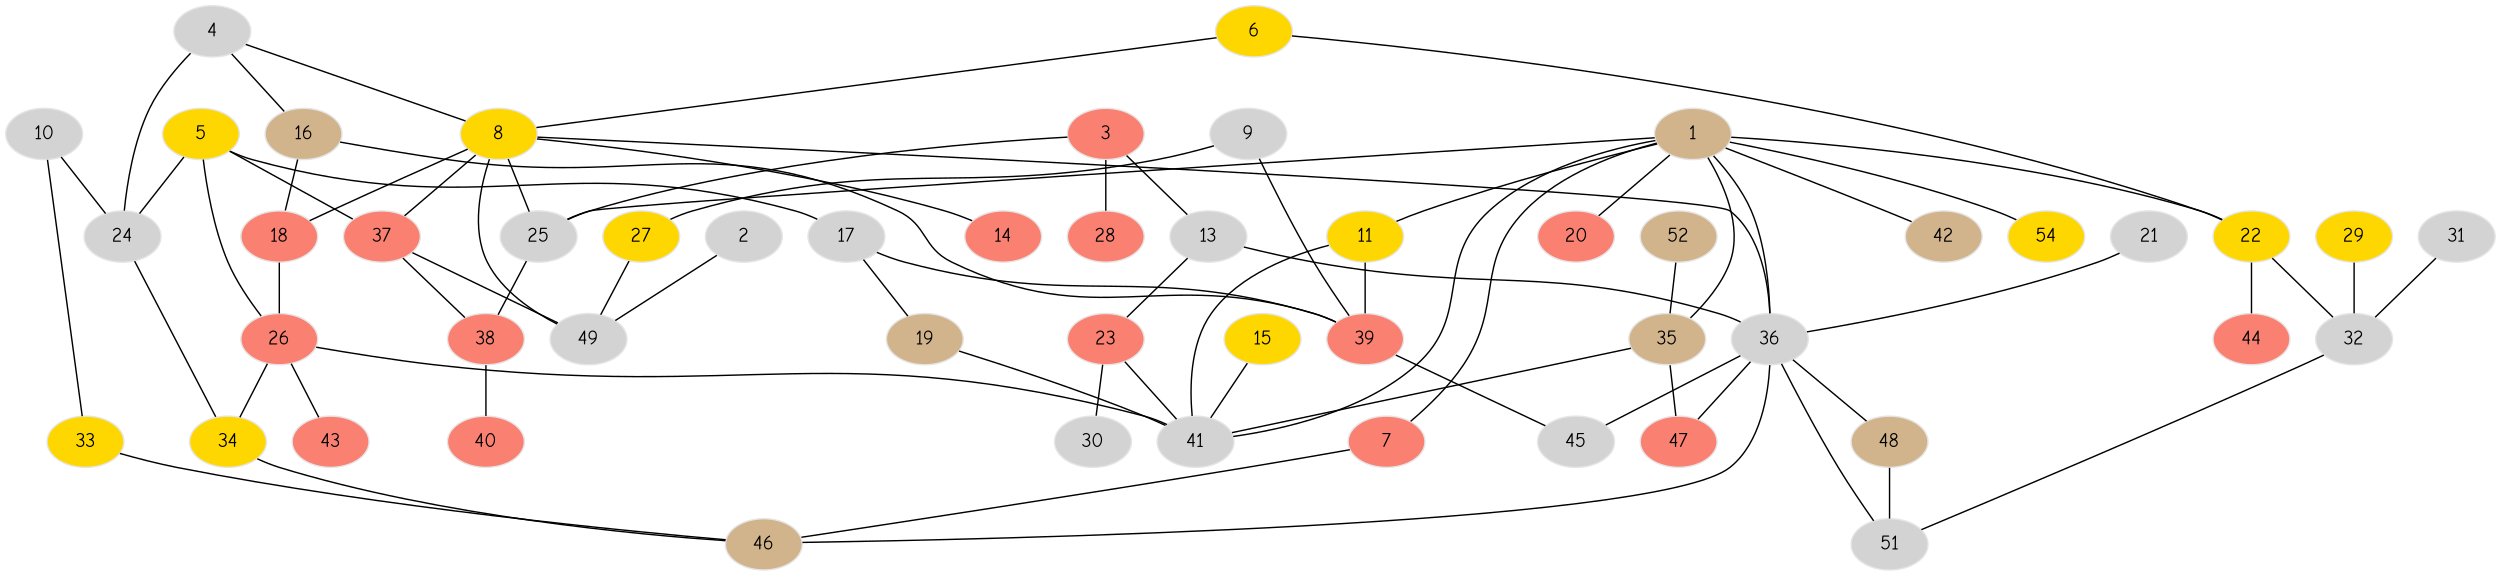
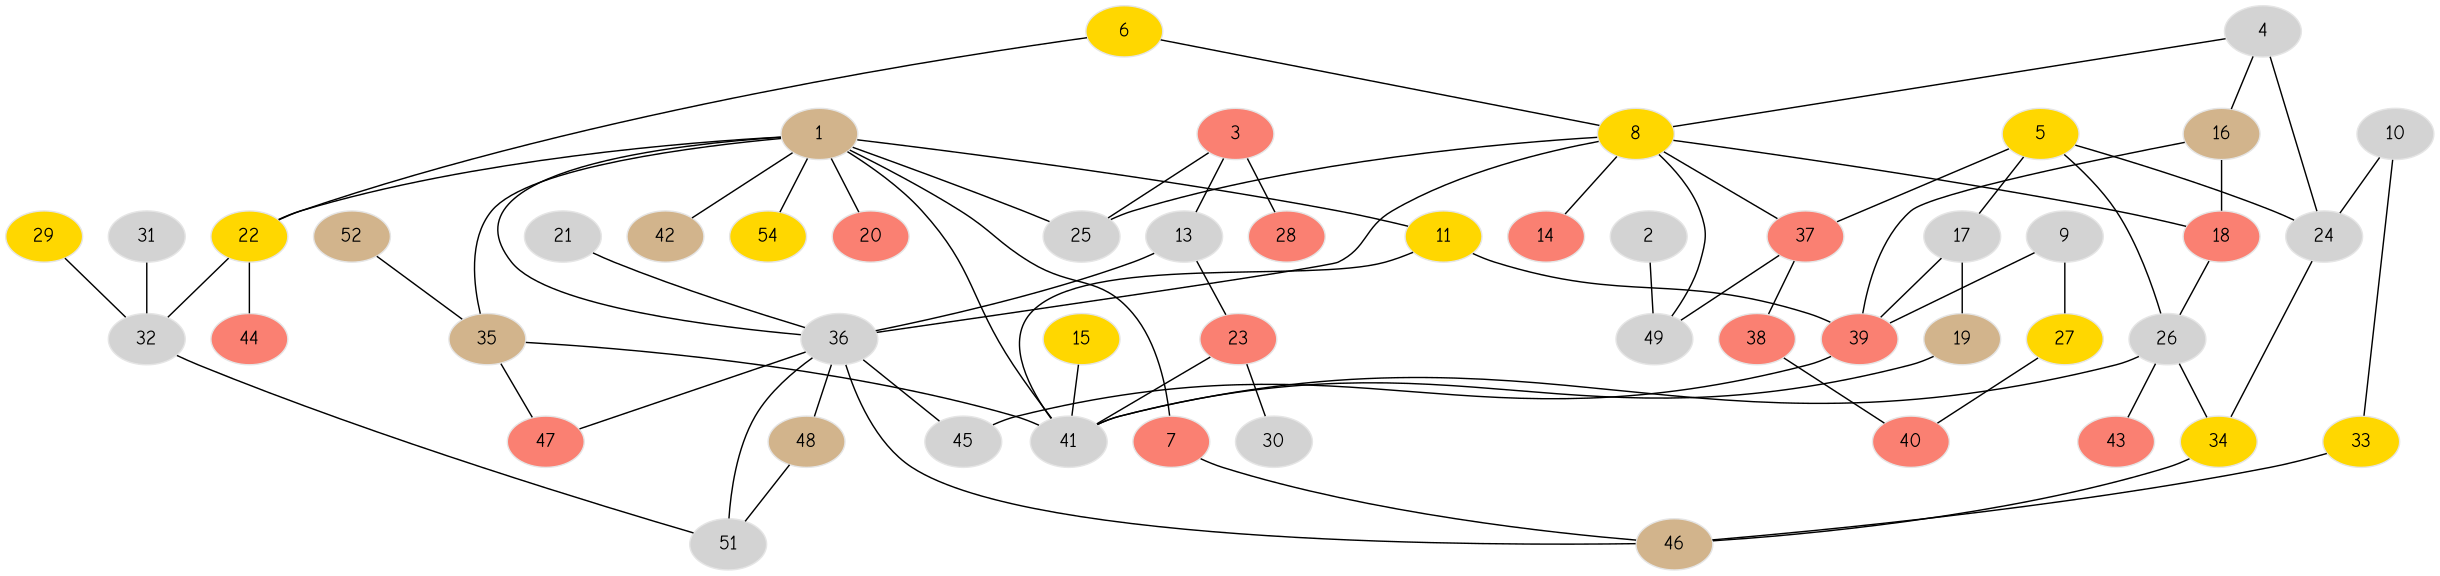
(514, 284) -> none
(615, 288) -> (1970, 402)
(279, 339) -> (2167, 339)
